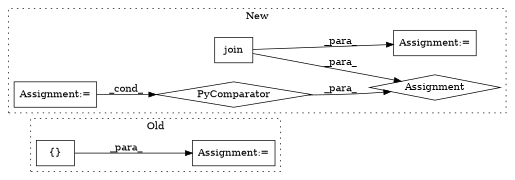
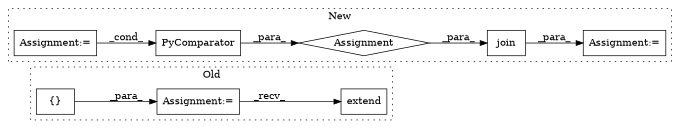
(324, 67) -> (455, 43)
(234, 95) -> (198, 43)
none -> (364, 102)
